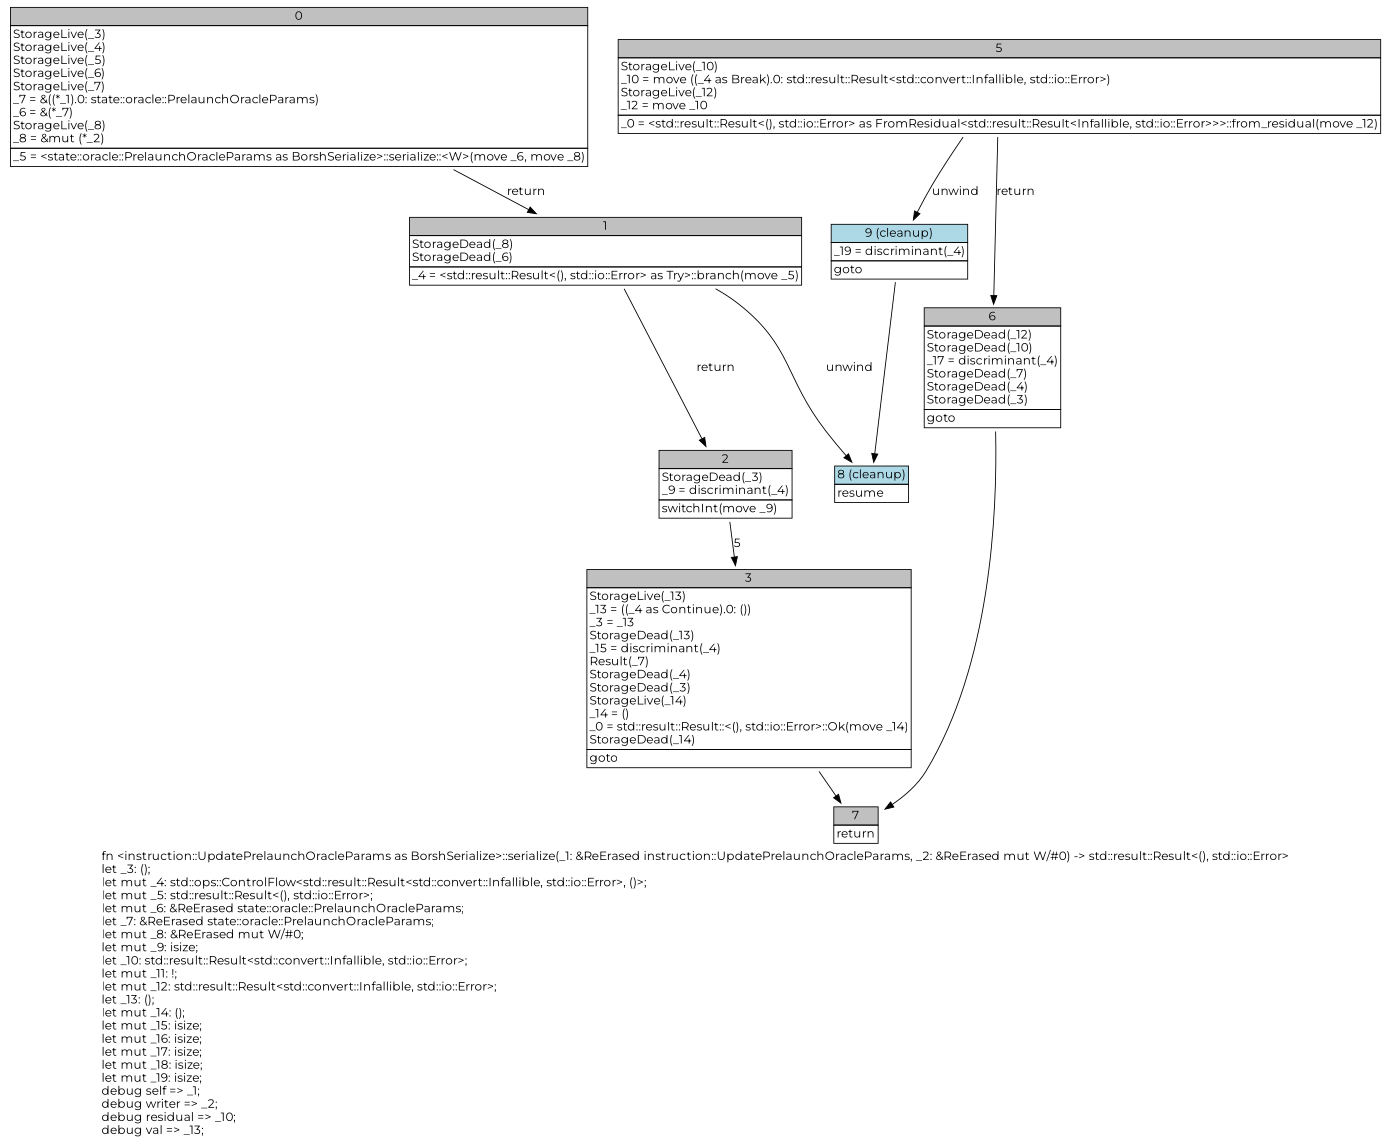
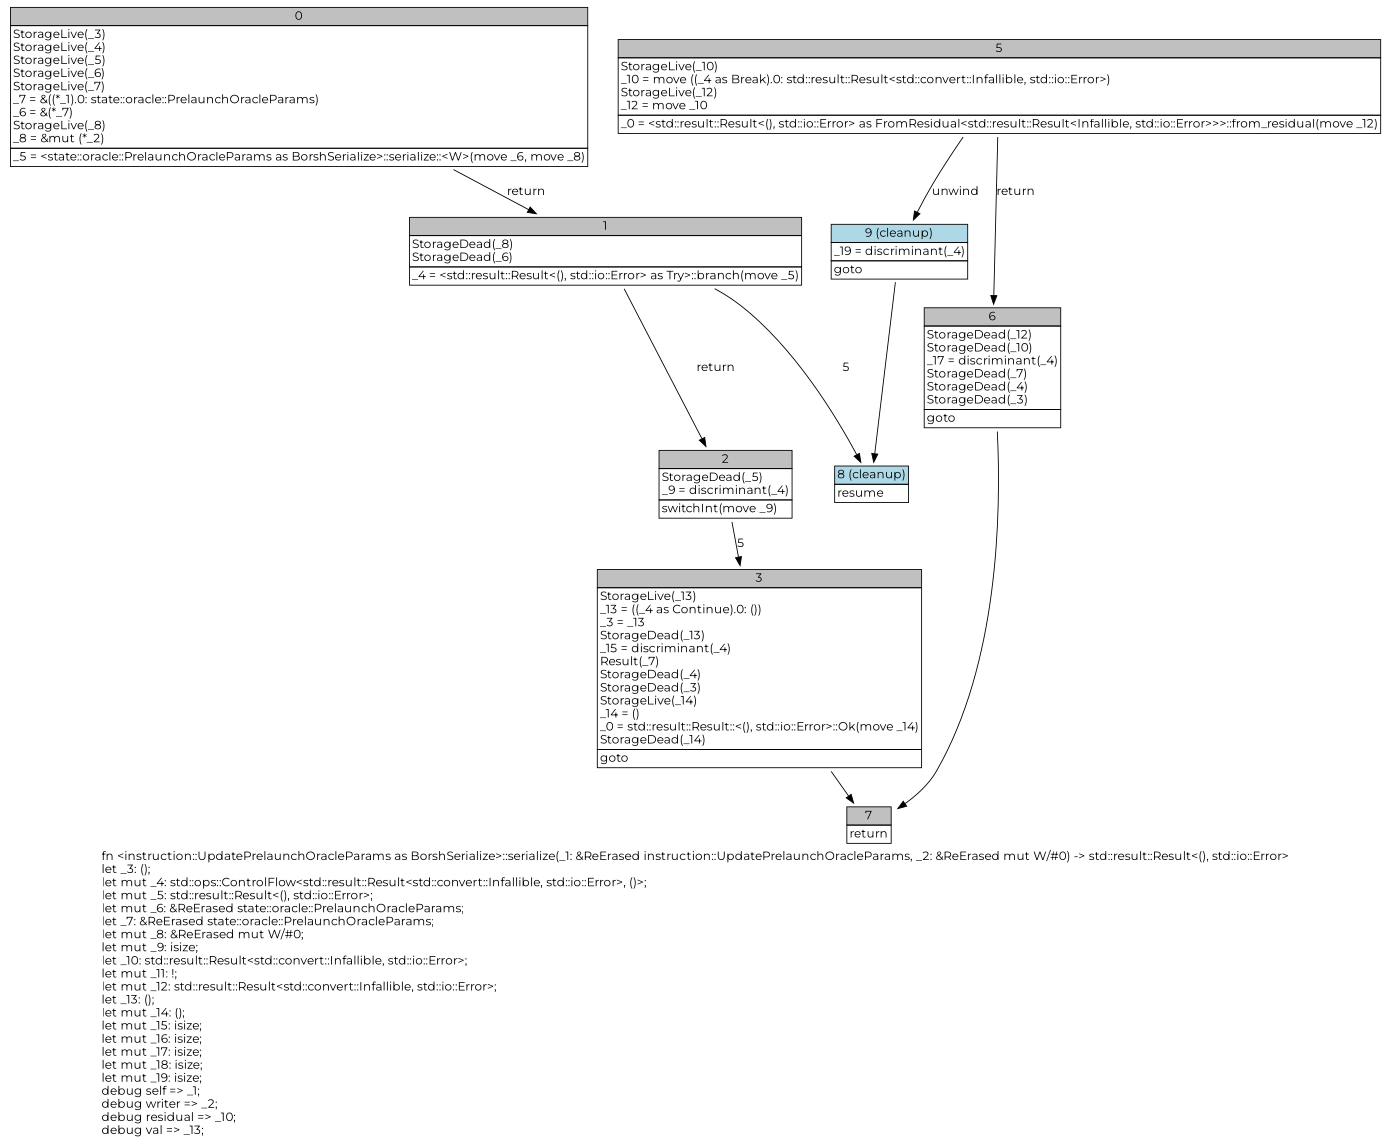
(850, 368) -> (846, 368)
(713, 477) -> (713, 477)
